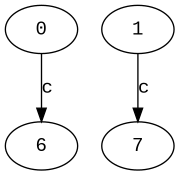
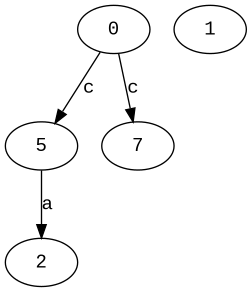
(138, 81) -> (124, 81)
(42, 146) -> (42, 146)
none -> (42, 262)
